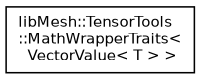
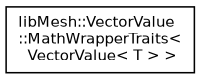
(100, 40) -> (100, 40)
